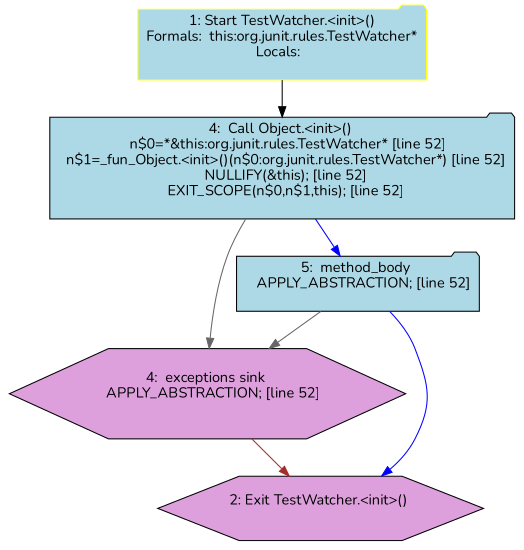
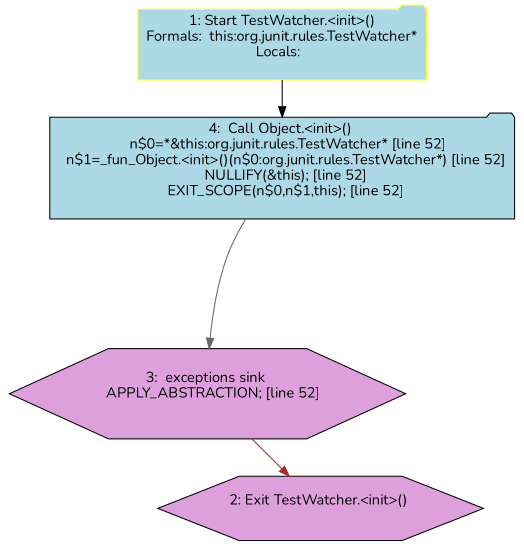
(358, 284) -> none
(208, 394) -> (208, 394)
